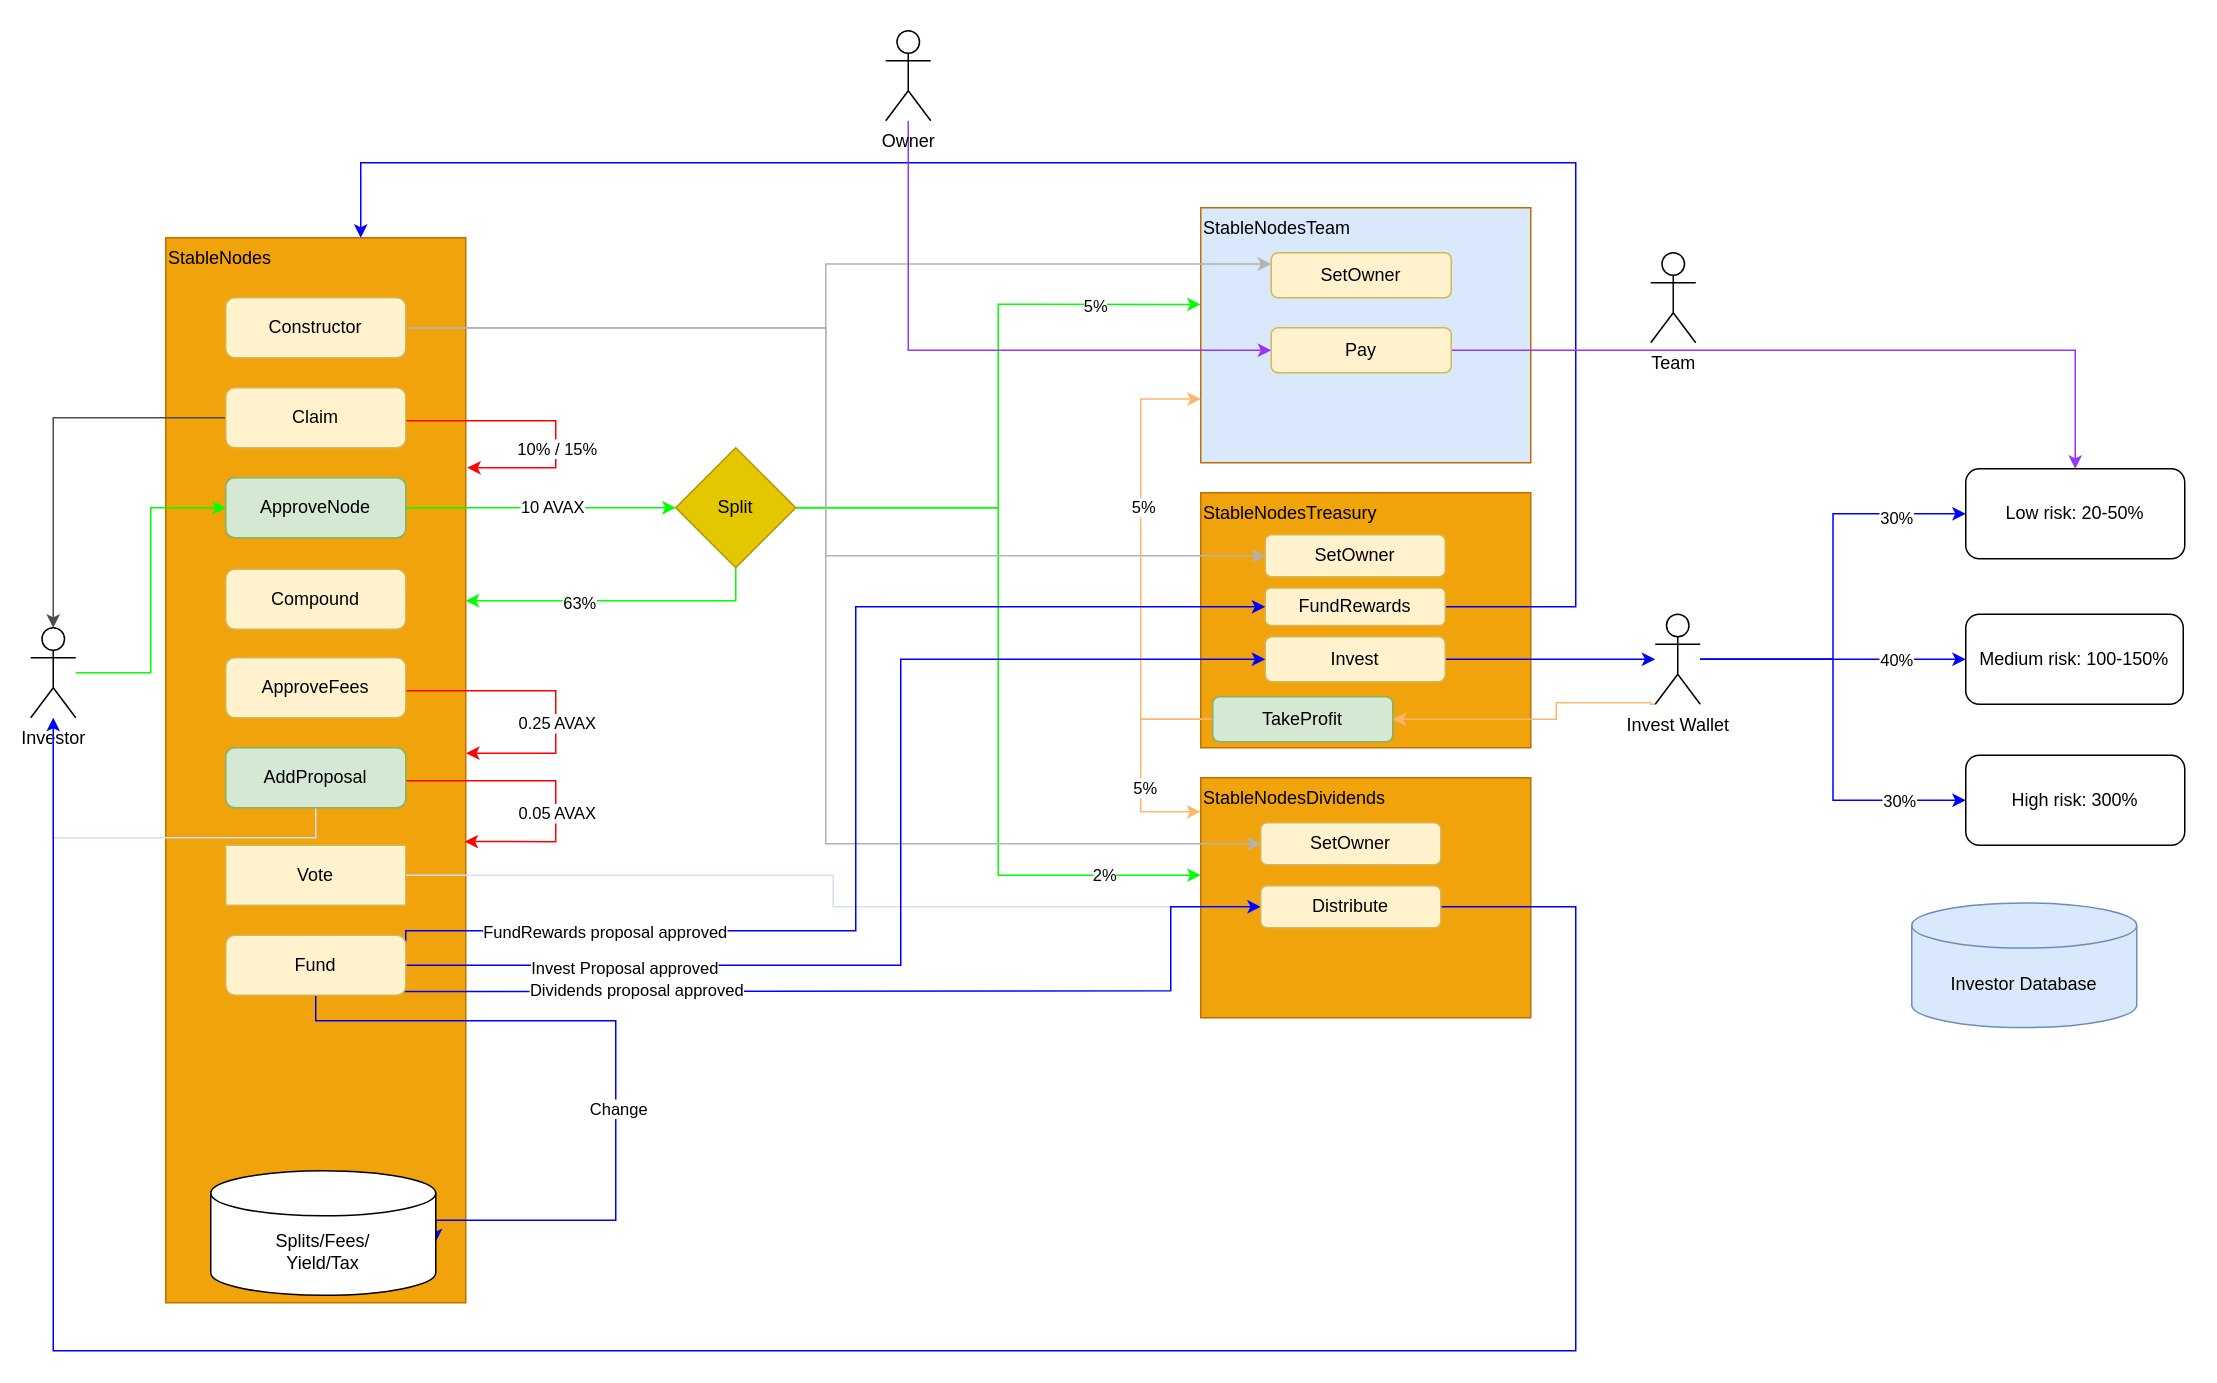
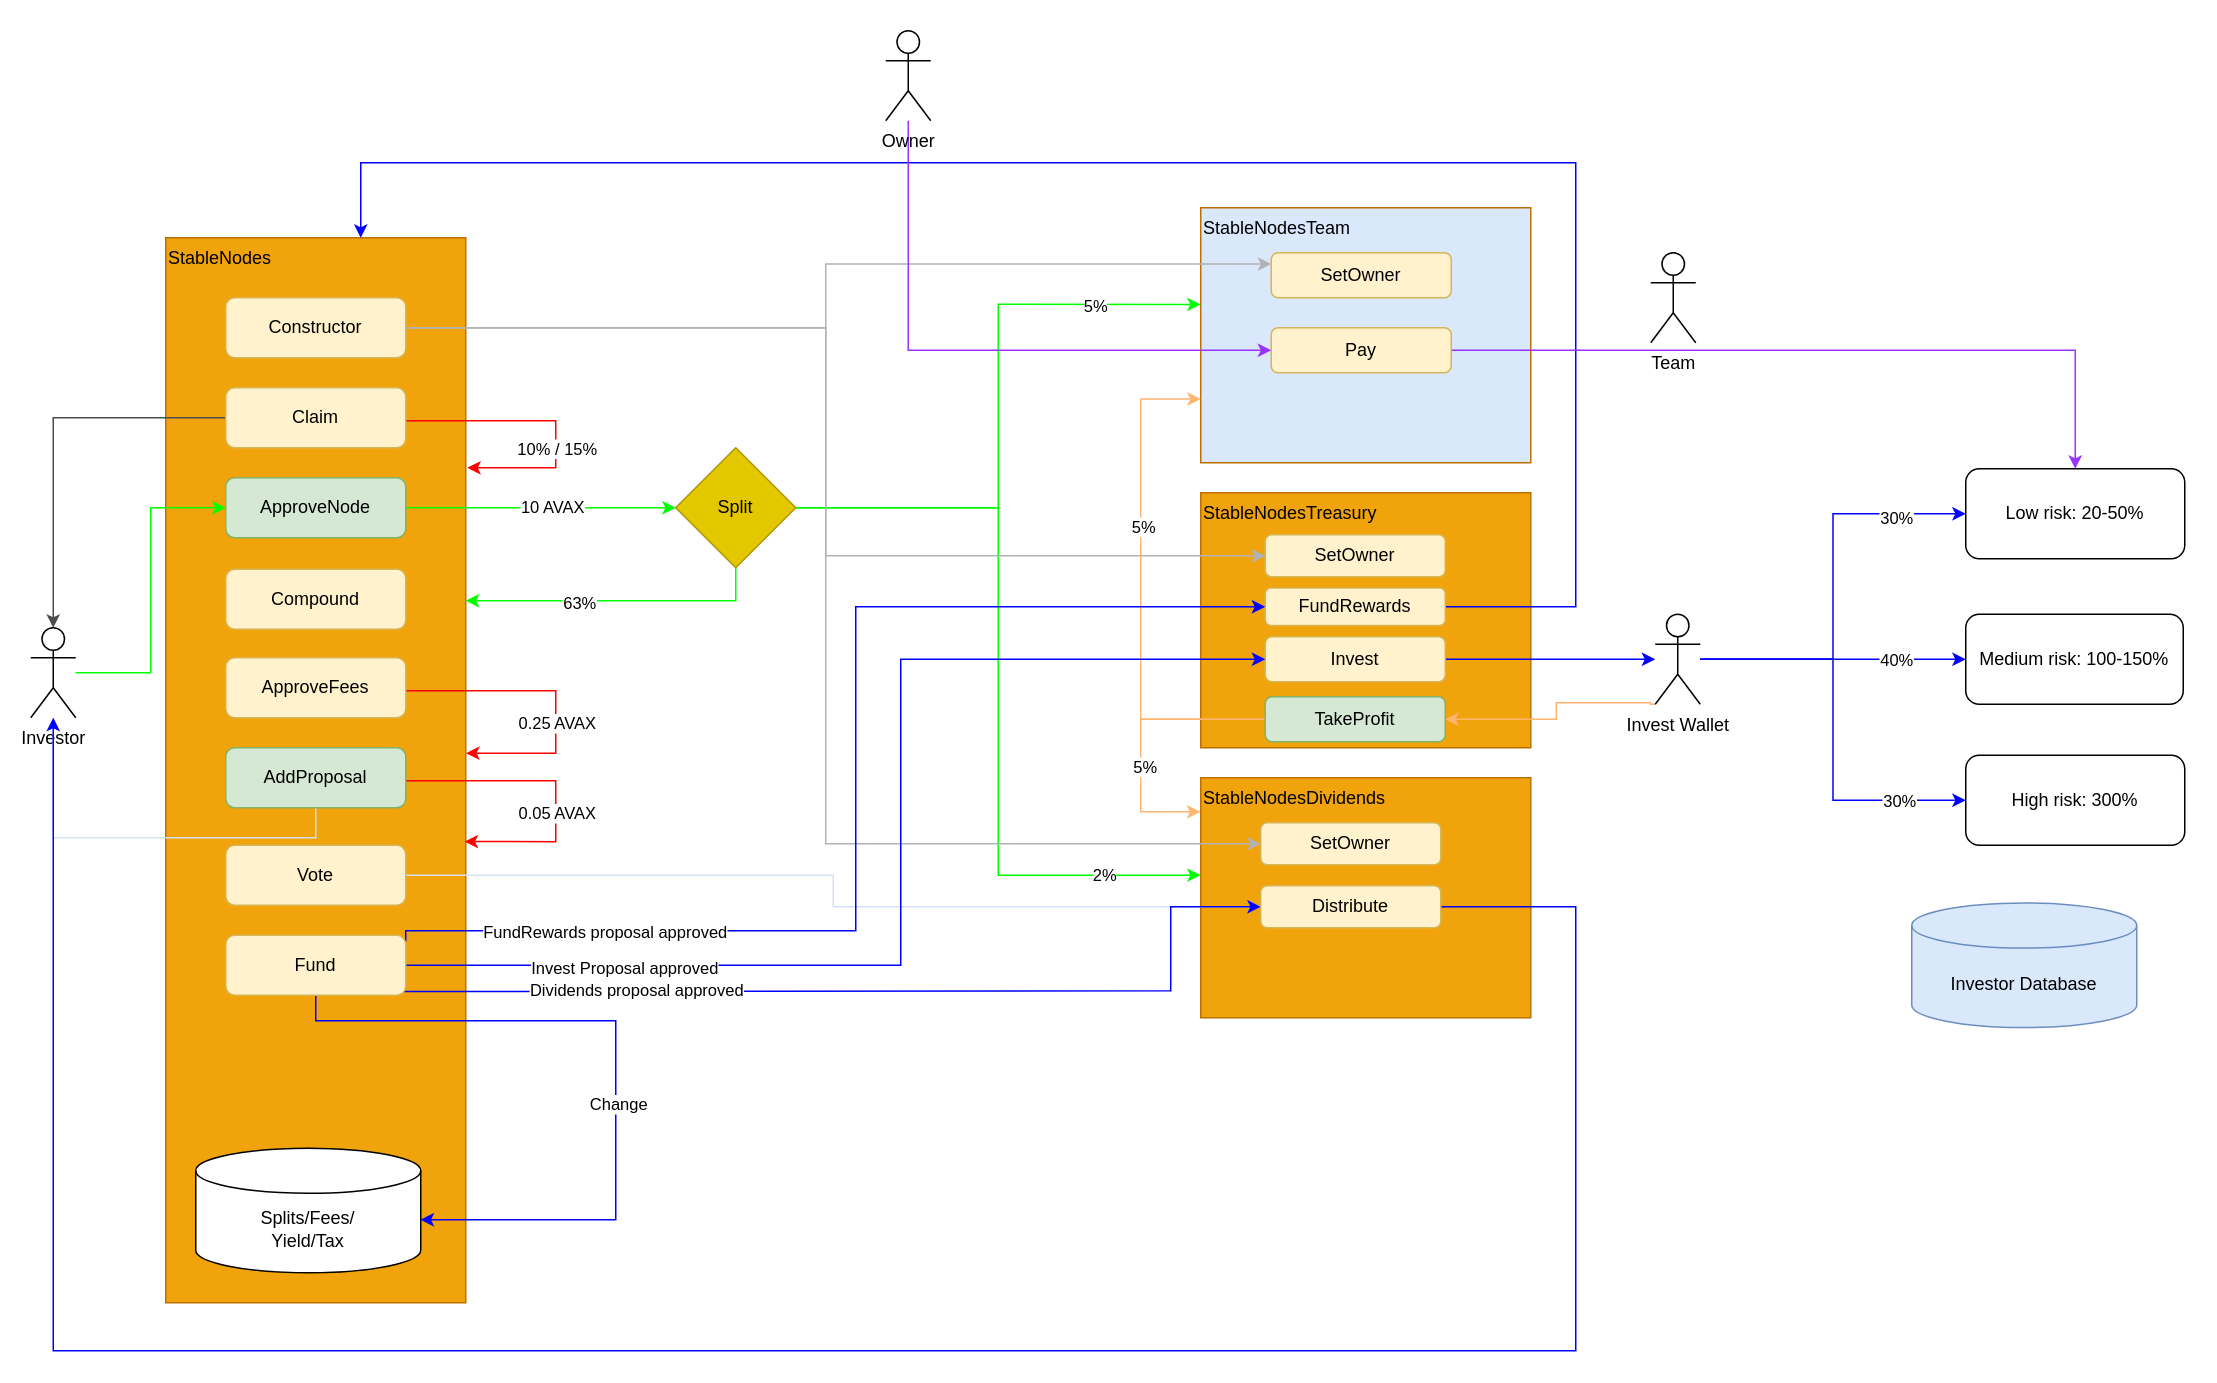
(1303, 719) -> (1355, 719)
(316, 875) -> (316, 875)
(323, 1233) -> (308, 1211)
